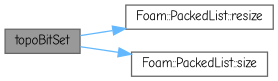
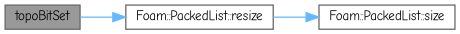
(99, 50) -> (290, 17)
